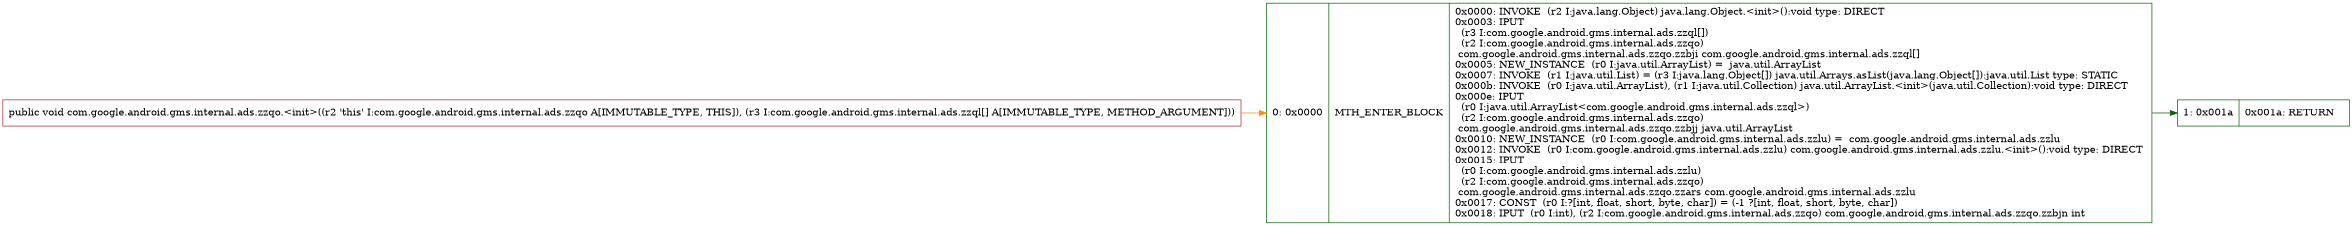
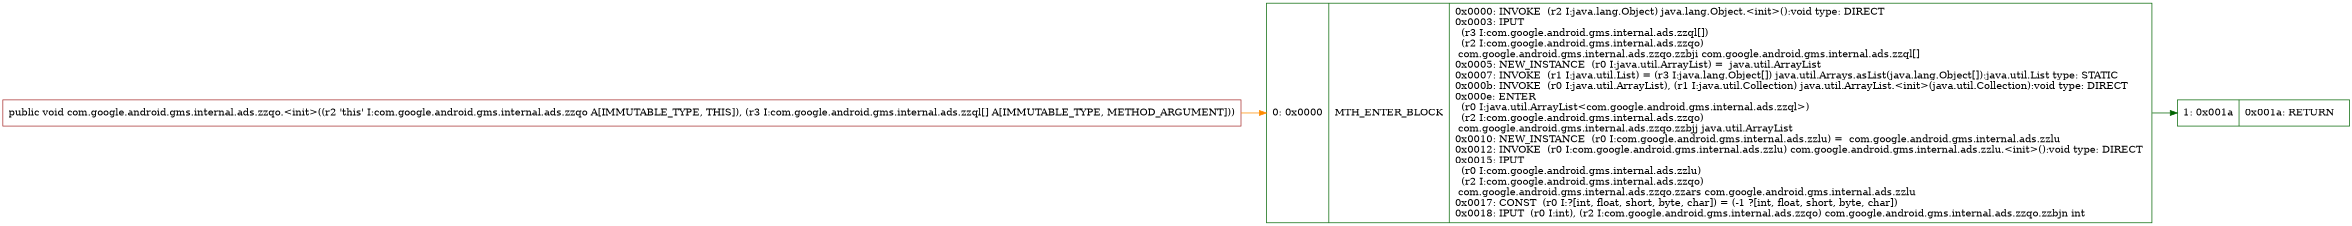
(1492, 97) -> (1499, 97)
